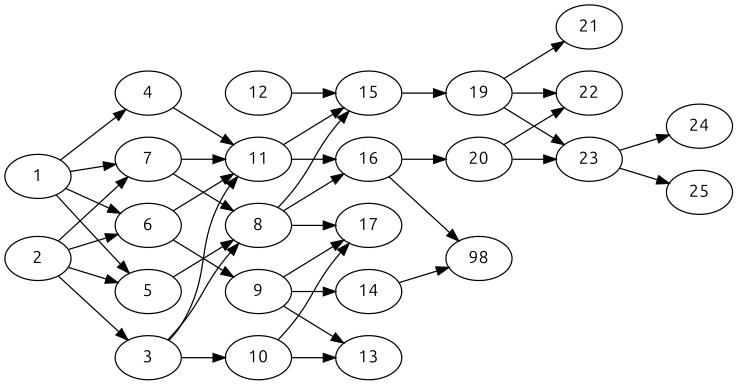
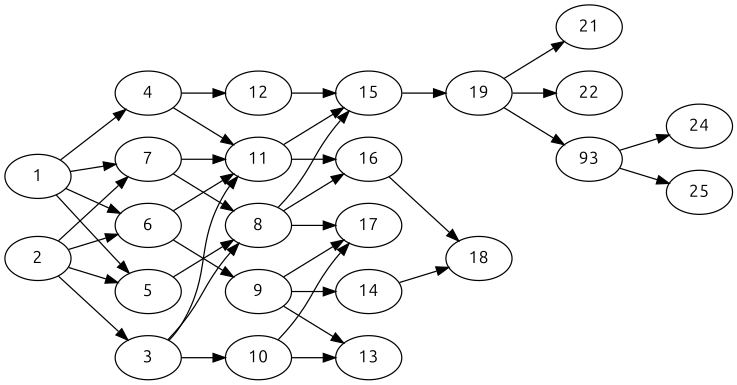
none -> (197, 93)
(479, 159) -> none
(589, 159) -> (589, 159)
(479, 258) -> (479, 258)
